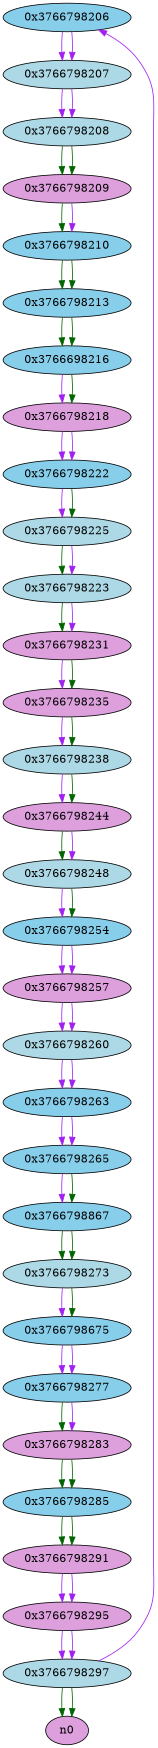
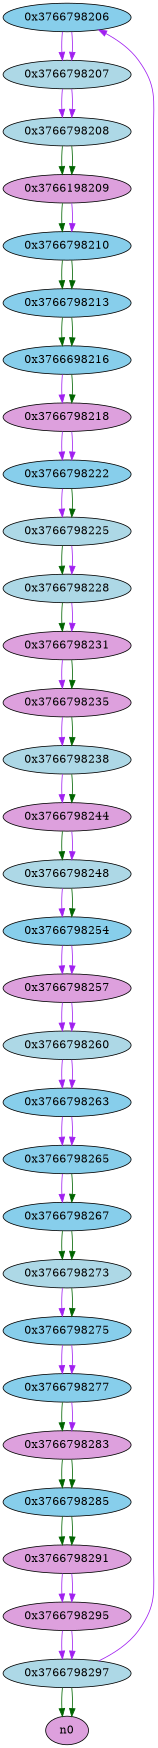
(67, 189) -> (67, 189)
(67, 588) -> (67, 588)
(67, 1217) -> (67, 1217)
(67, 1331) -> (67, 1331)
